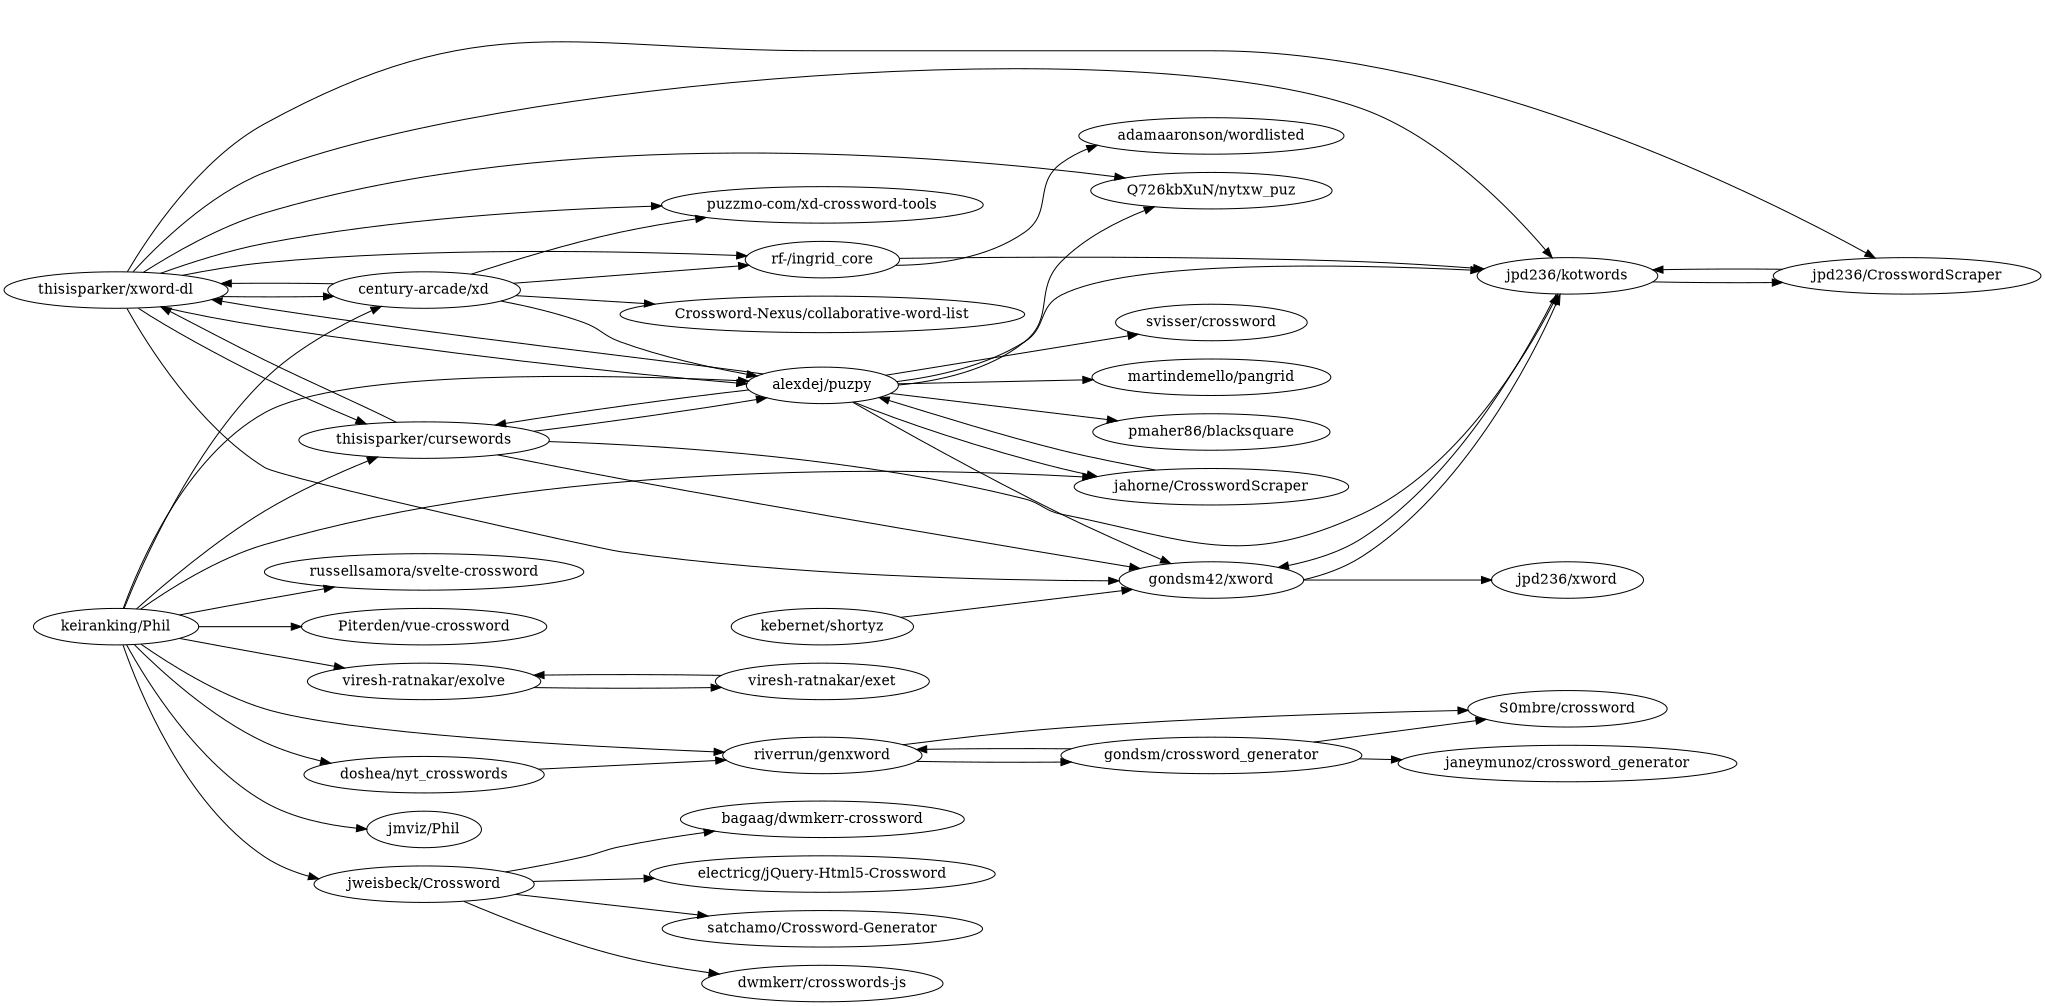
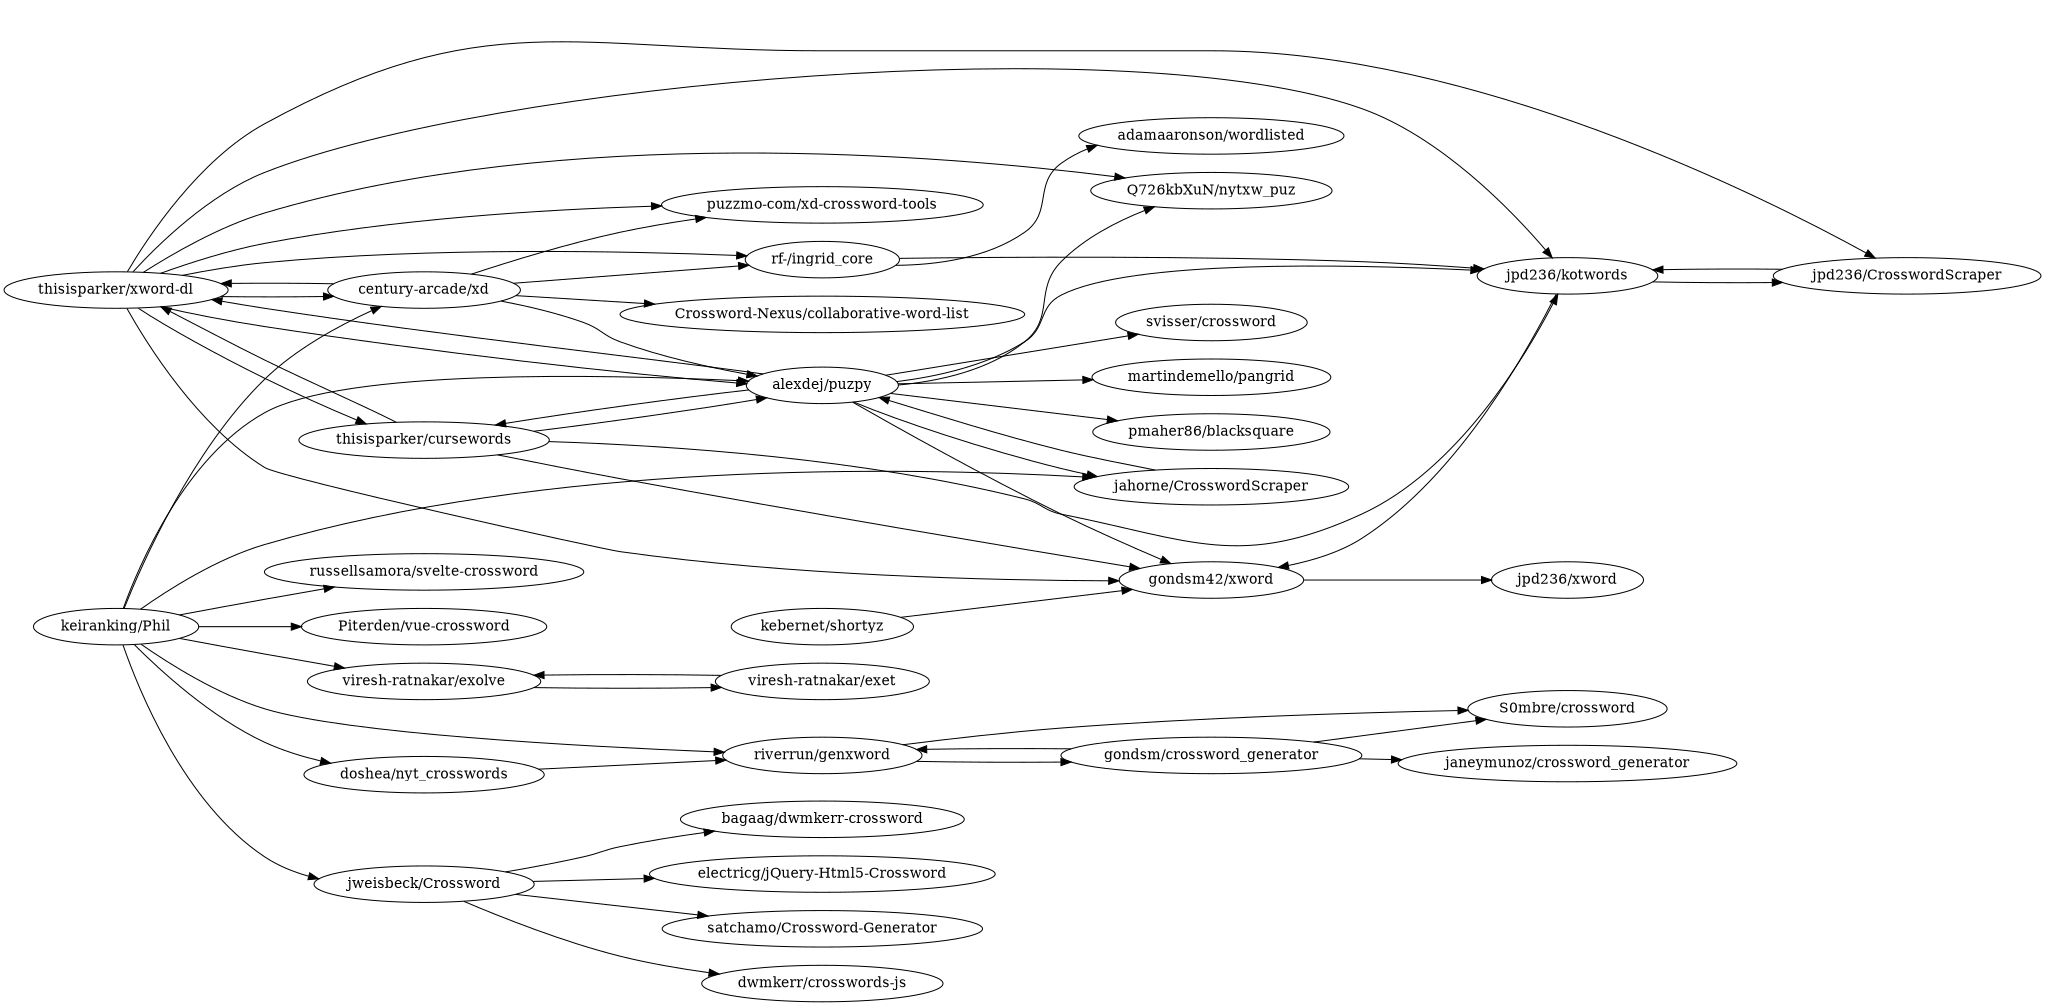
(1456, 468) -> none
(245, 523) -> none
(424, 829) -> none
